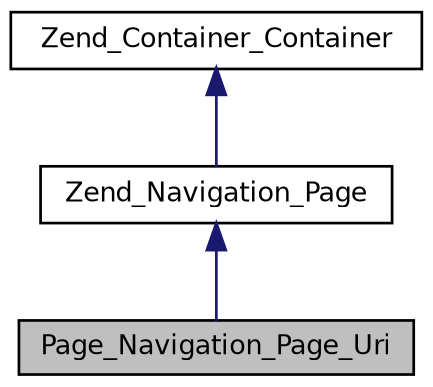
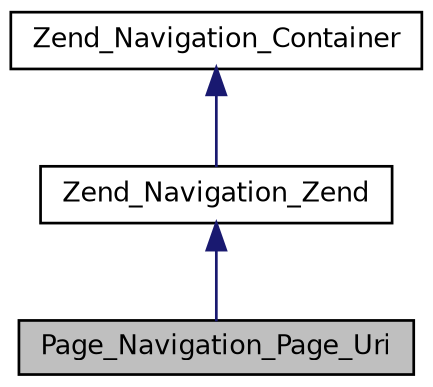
(216, 41) -> (216, 41)
(216, 195) -> (216, 195)
